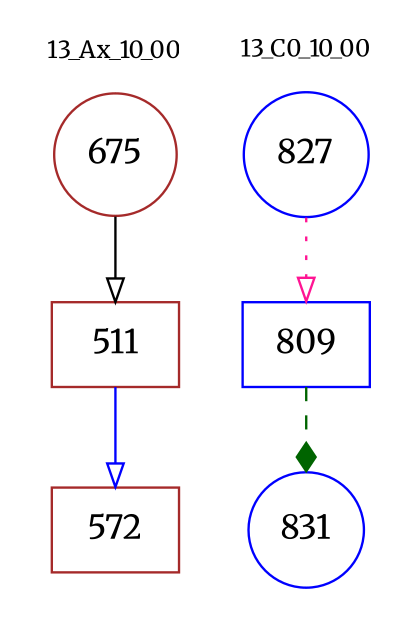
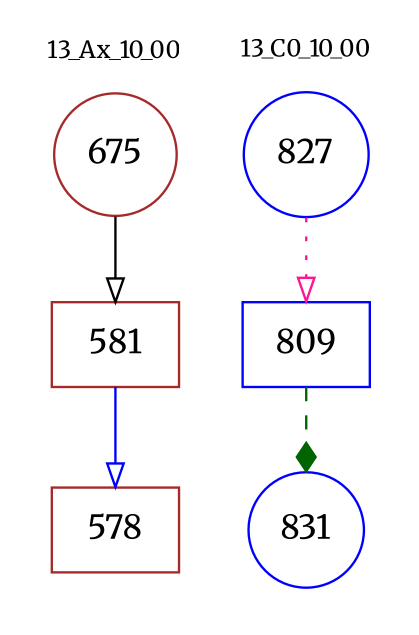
(115, 345) -> (115, 345)
(115, 530) -> (115, 530)
